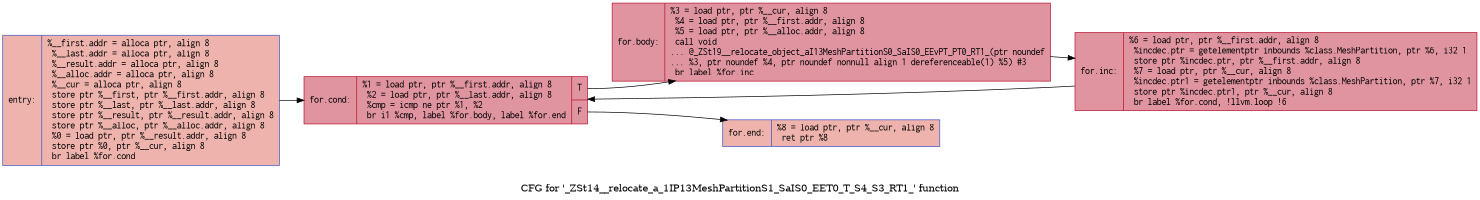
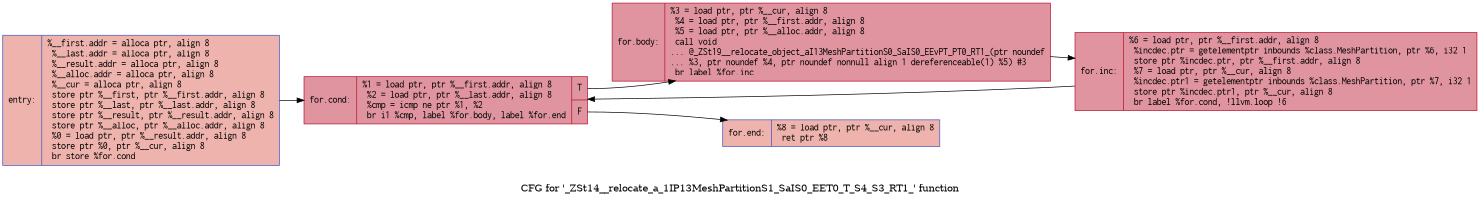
(91, 156) -> (91, 156)
